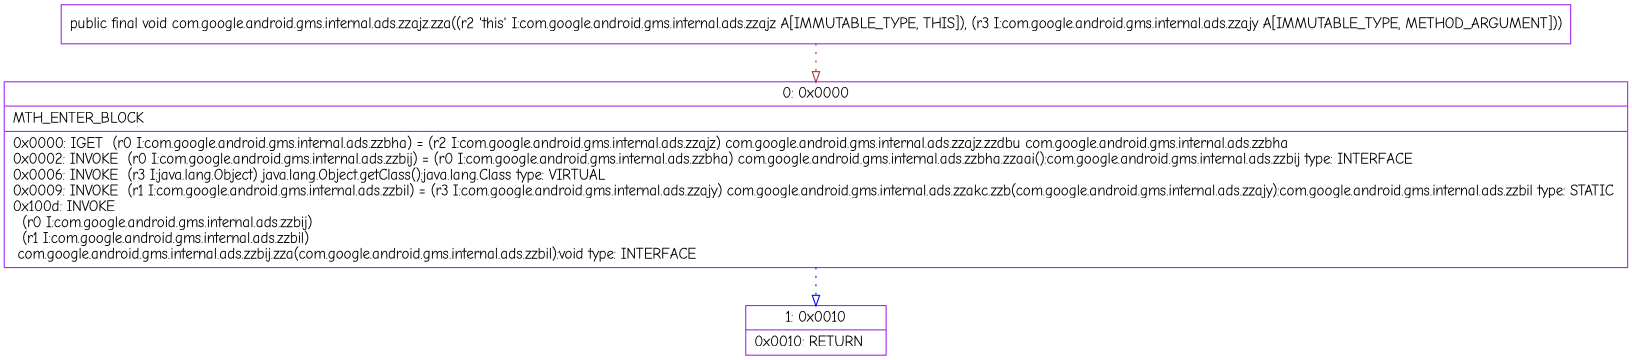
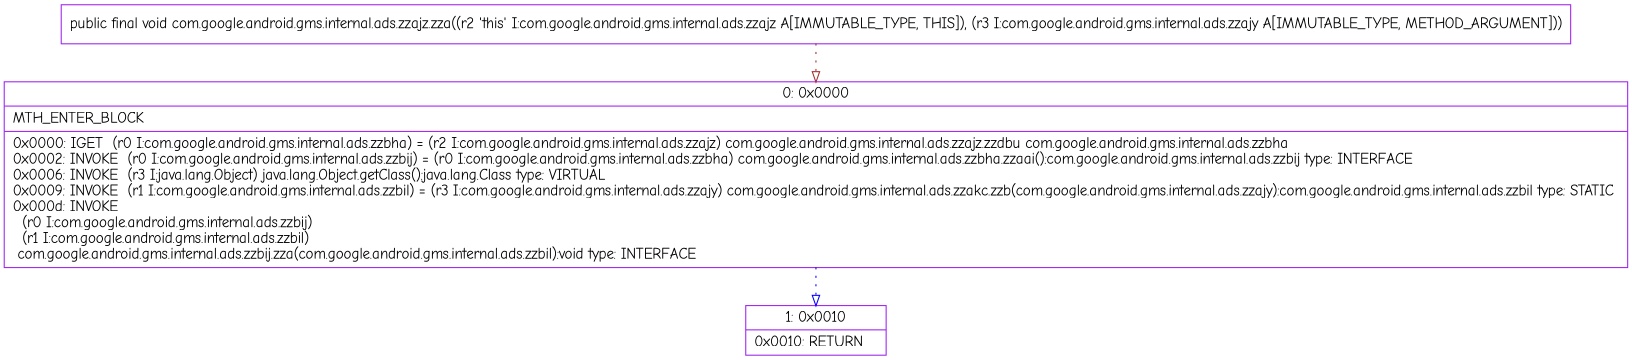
(69, 207) -> (70, 207)
